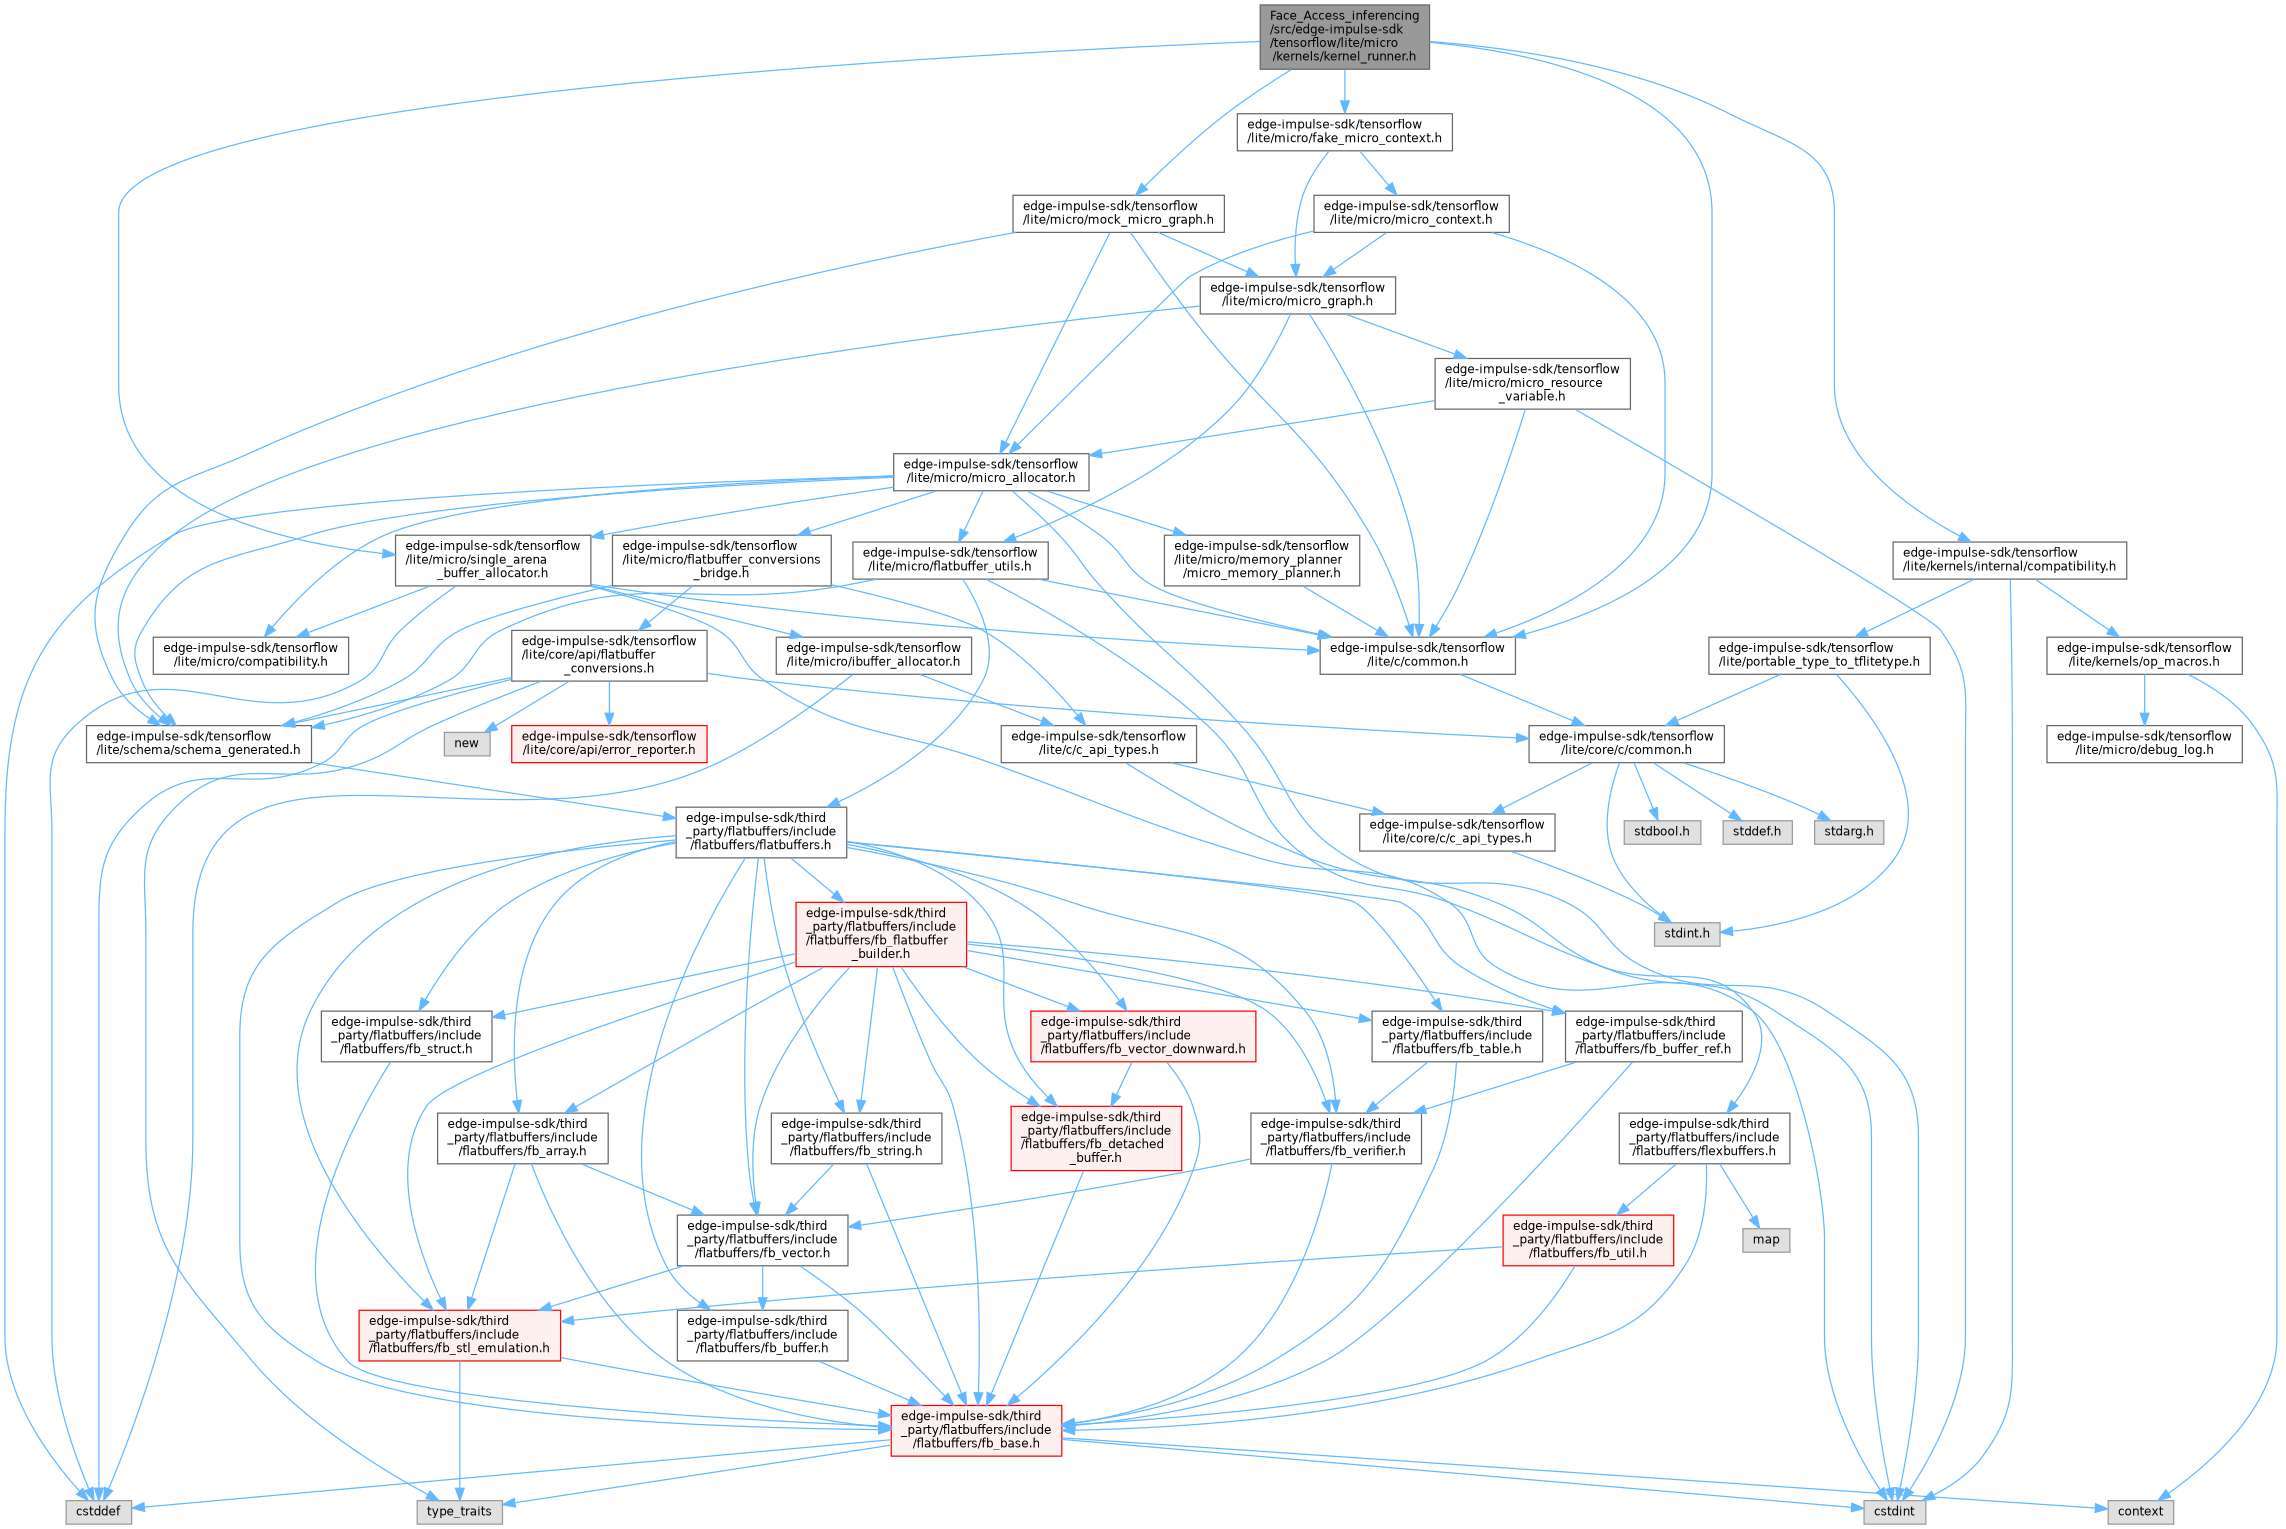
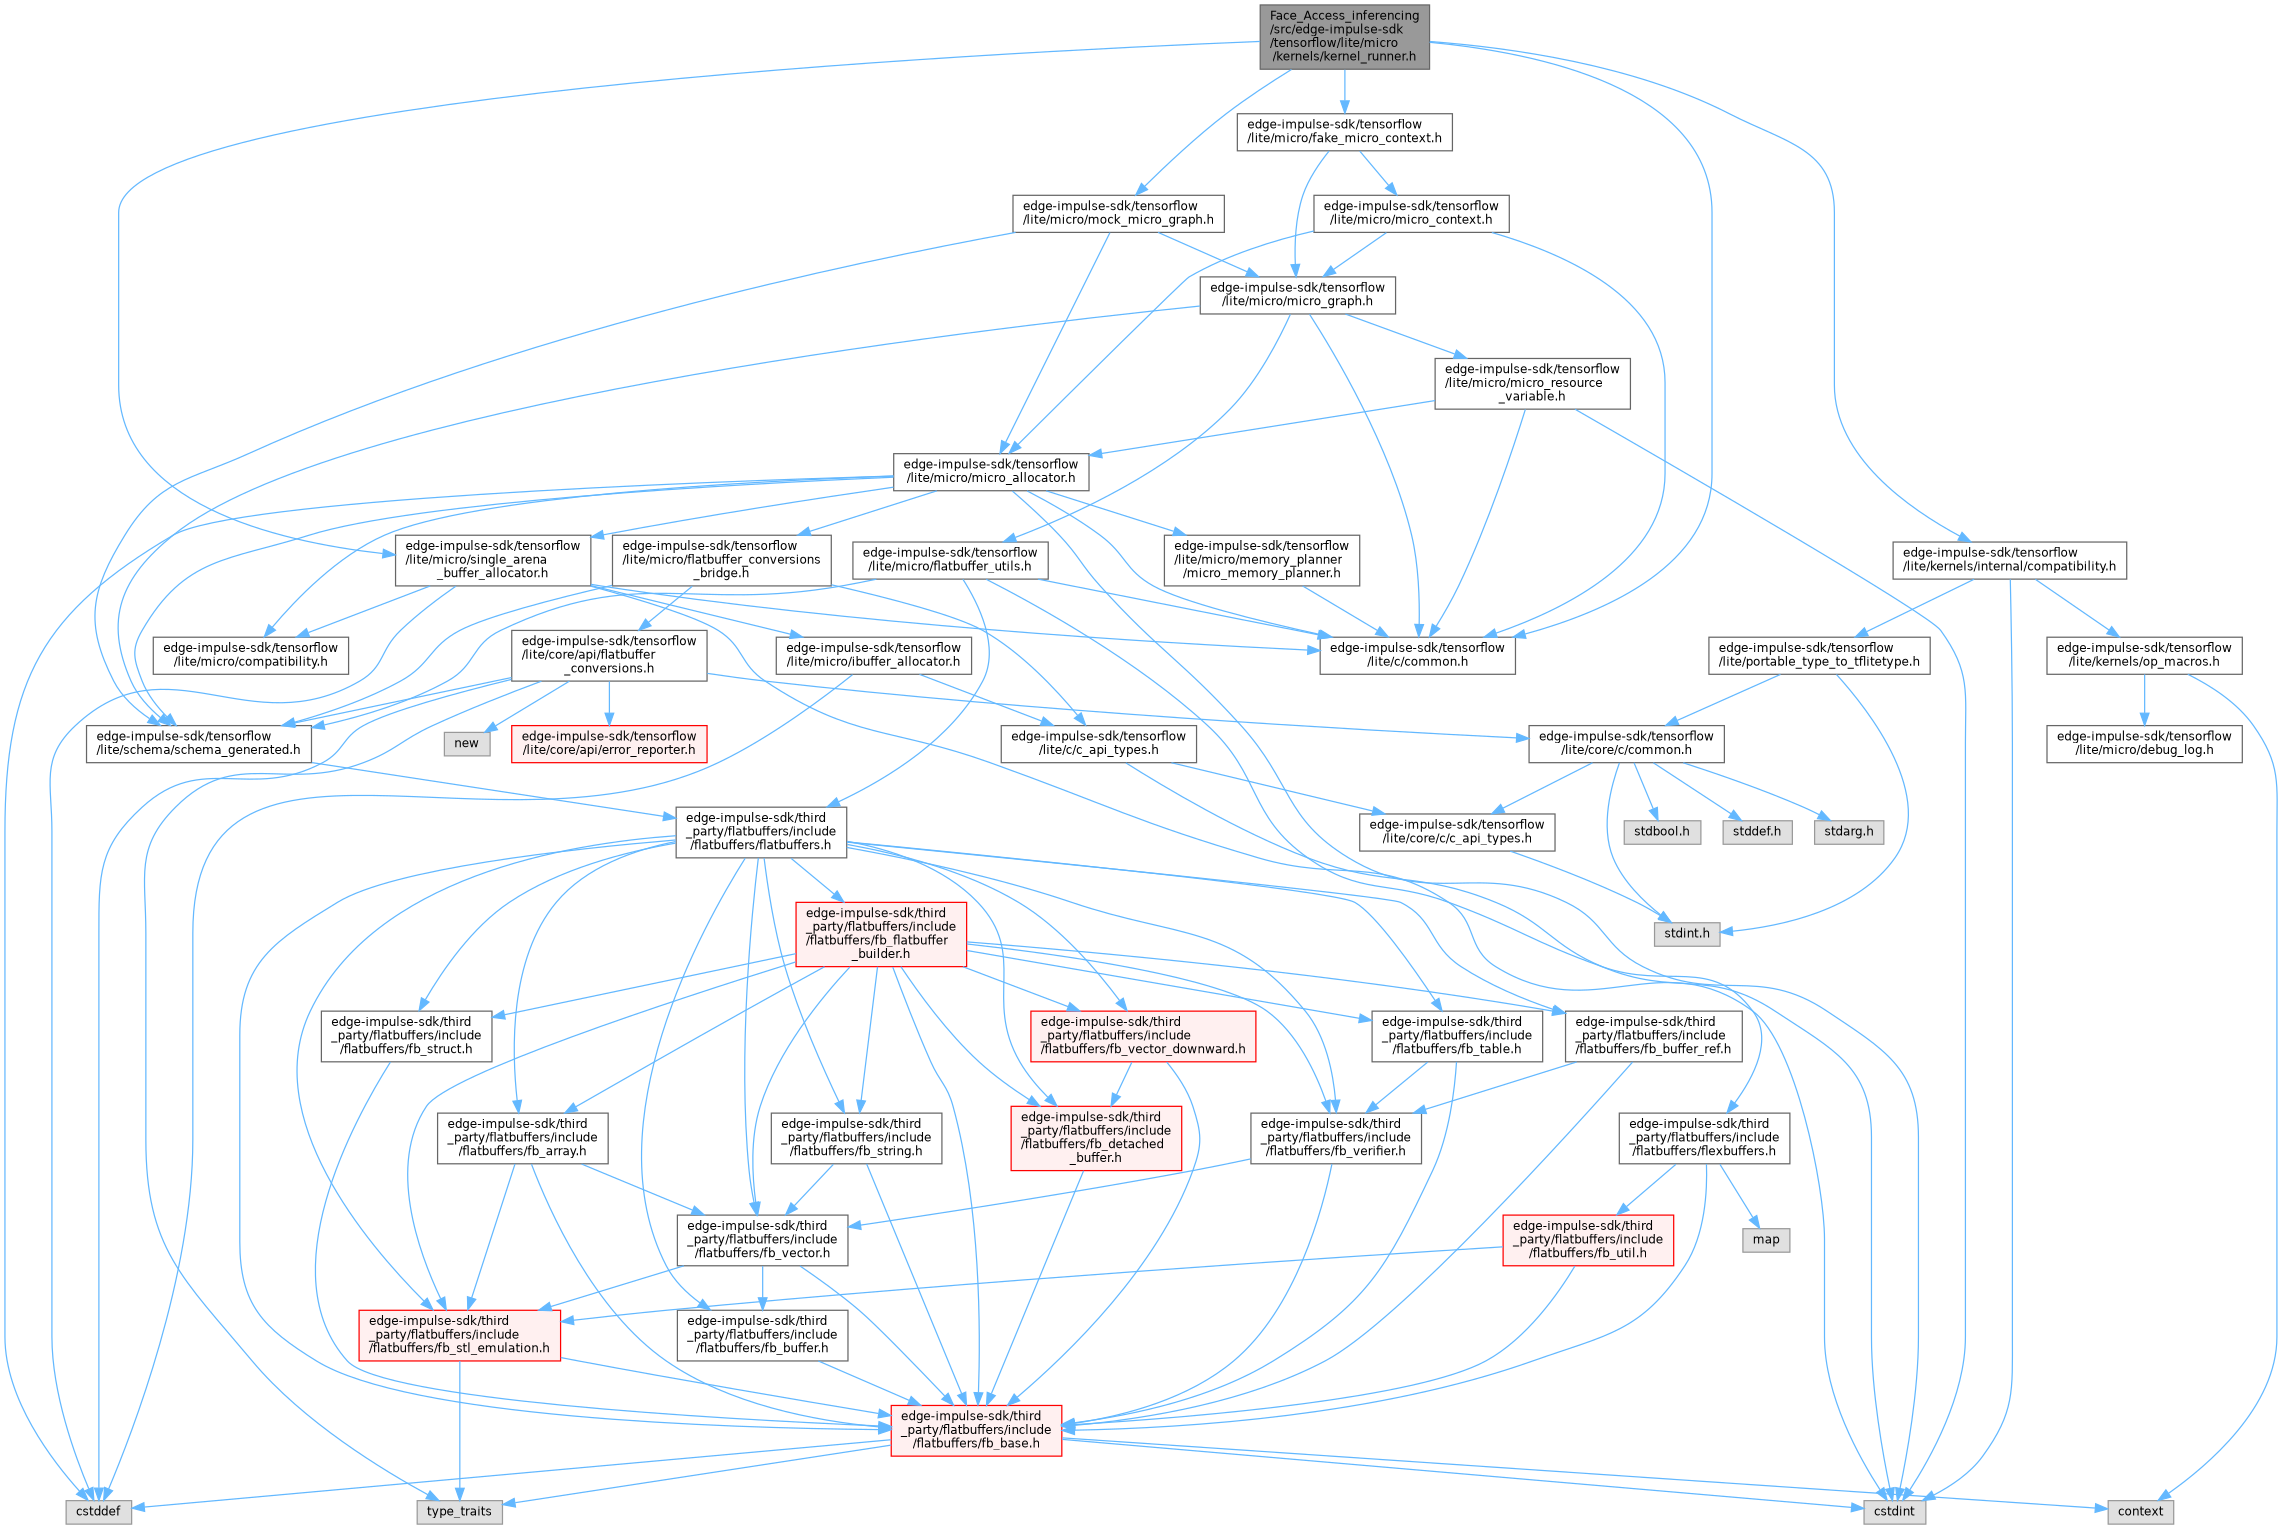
(1275, 412) -> none
(974, 511) -> none
(1517, 698) -> none
